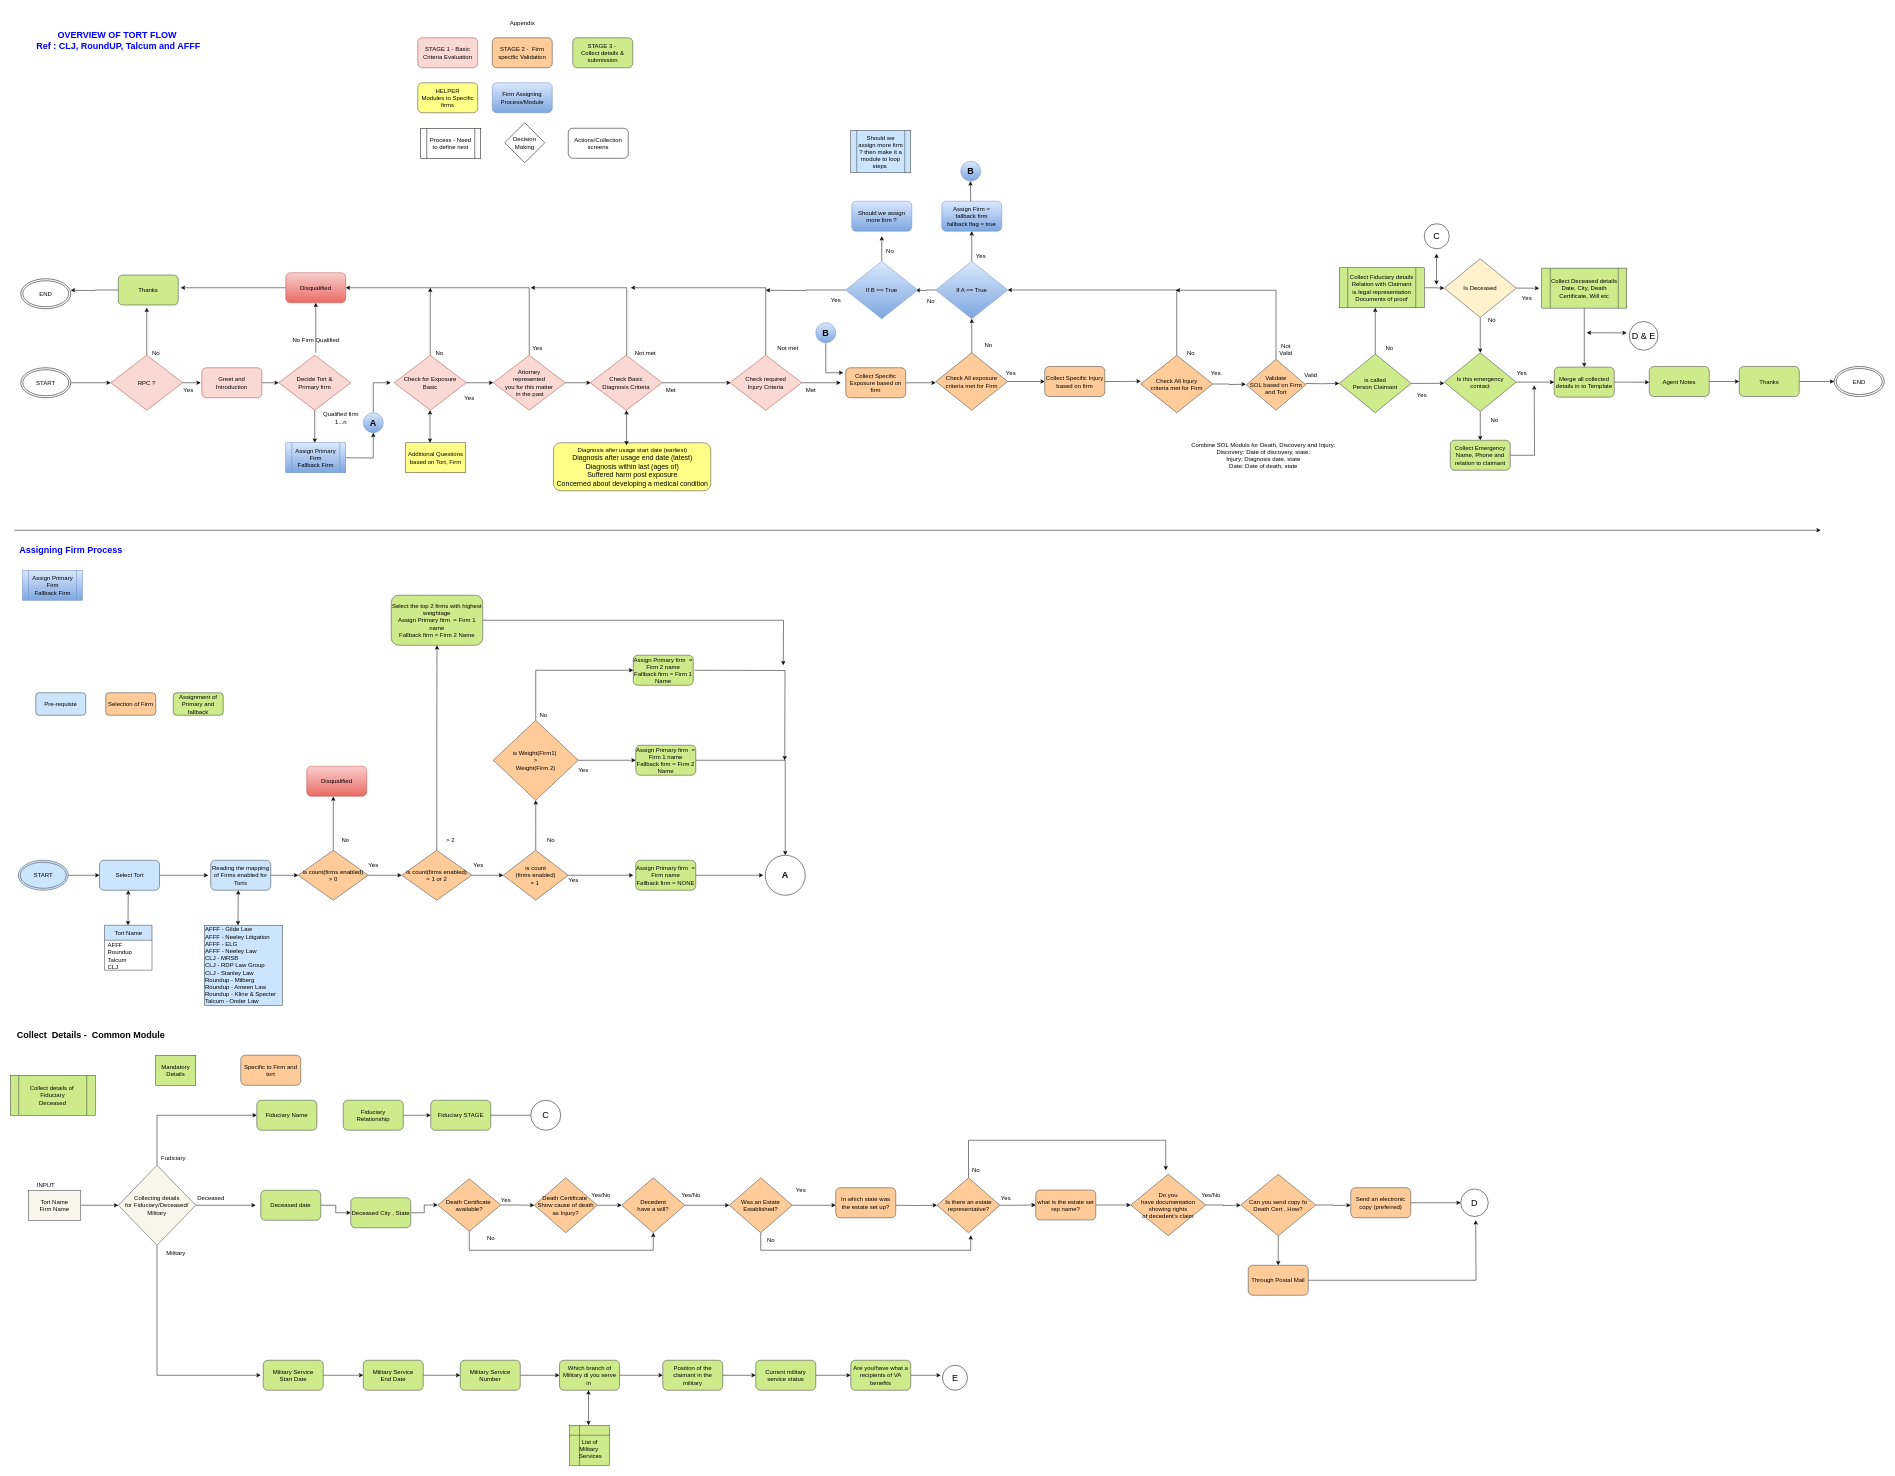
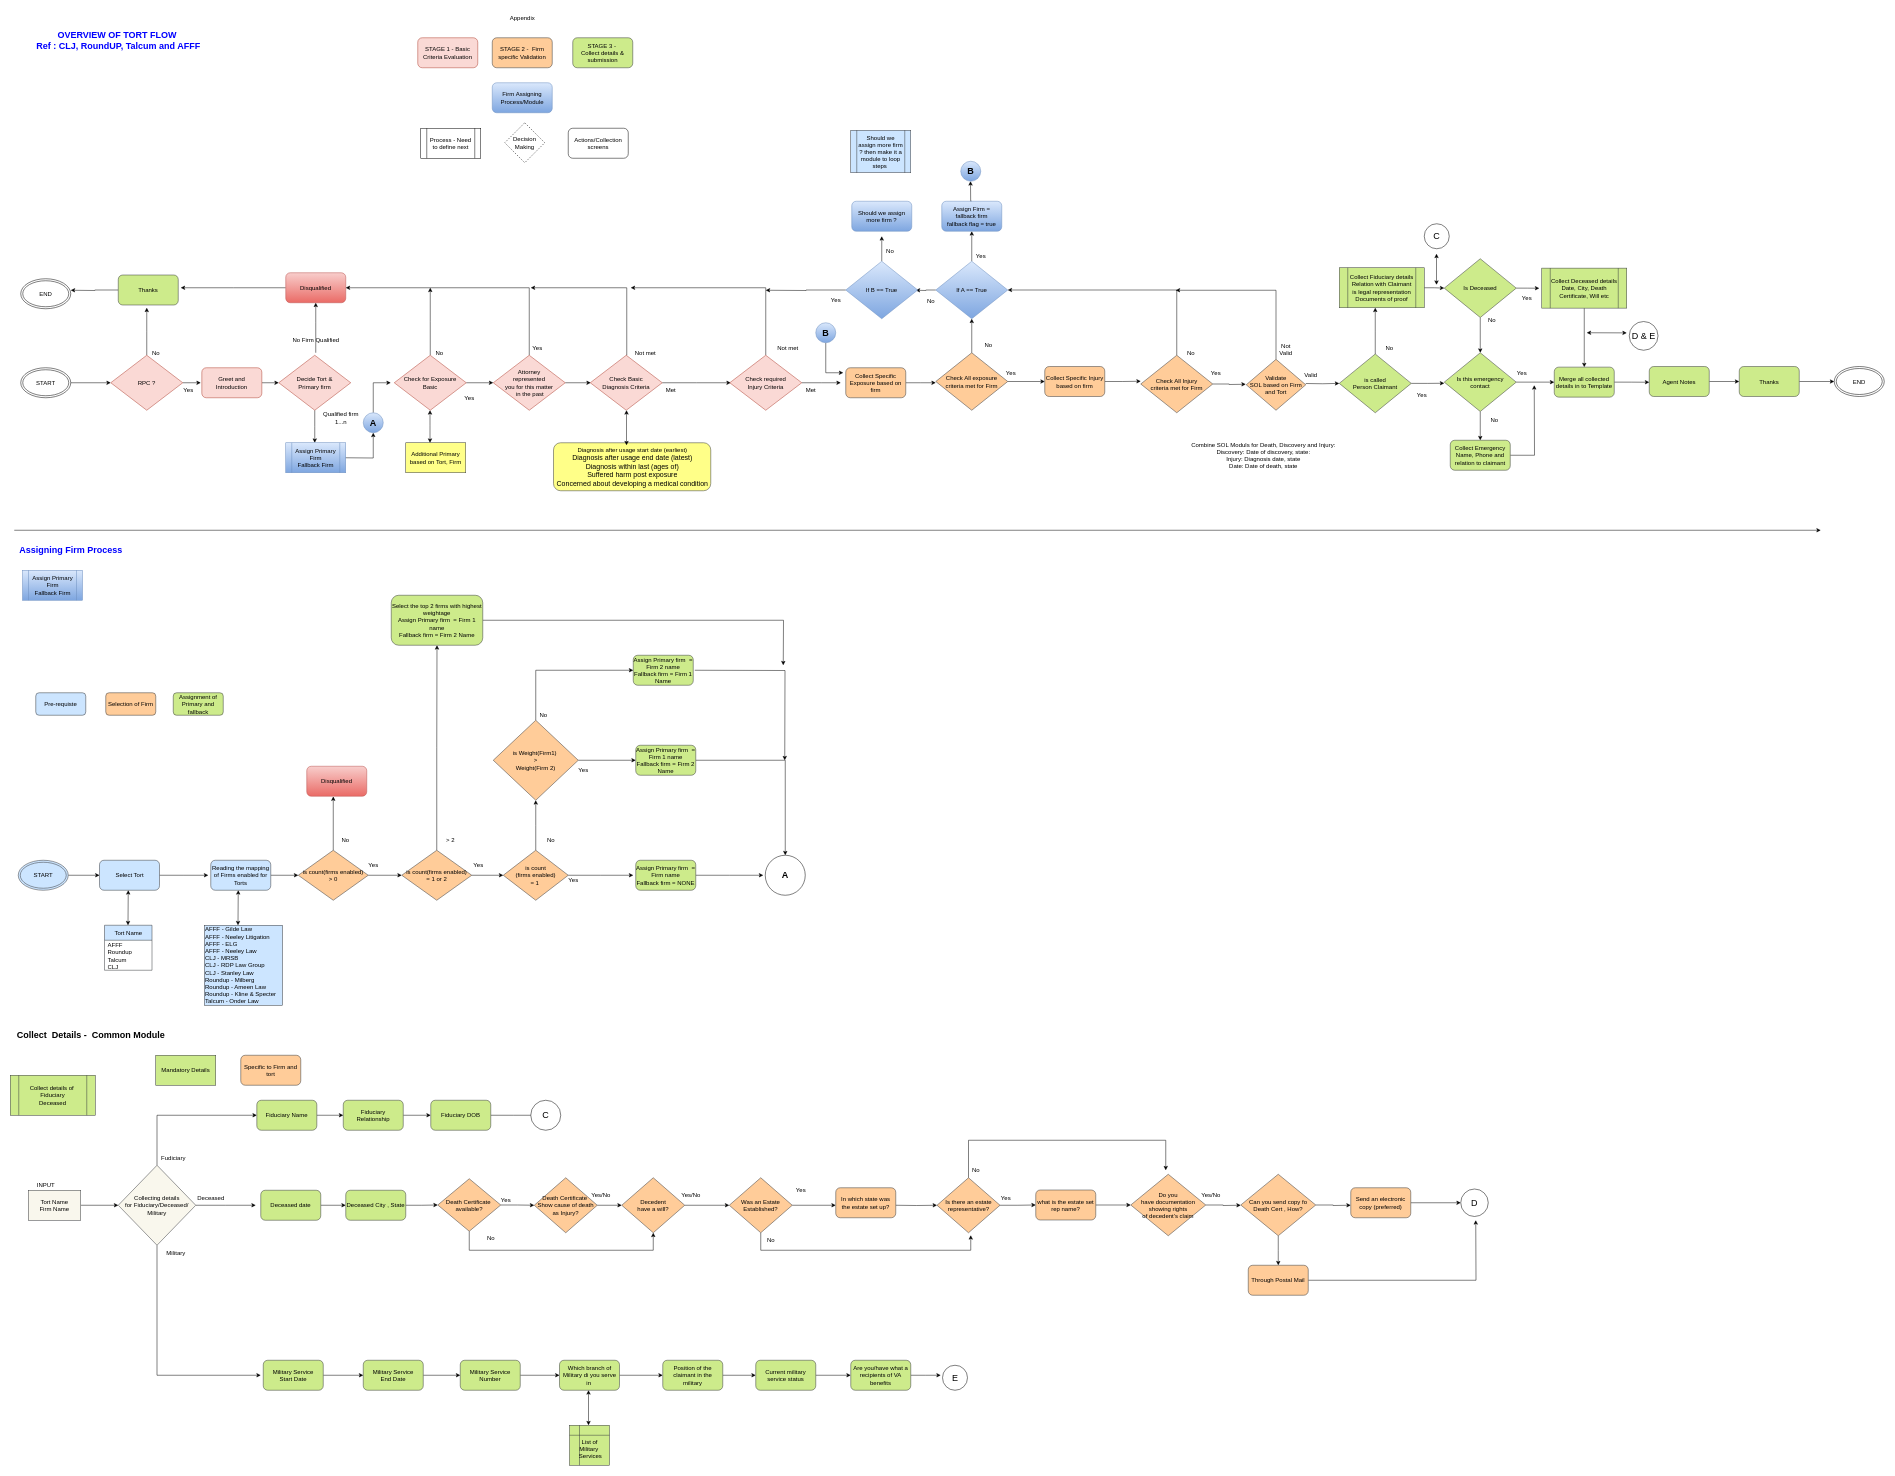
(522, 23) -> (522, 18)
(448, 98) -> none
(525, 143) -> (525, 143)
(1480, 288) -> (1480, 288)
(436, 458) -> (436, 458)
(176, 1070) -> (186, 1070)
none -> (338, 1115)
(461, 1115) -> (461, 1115)
(381, 1213) -> (376, 1205)
